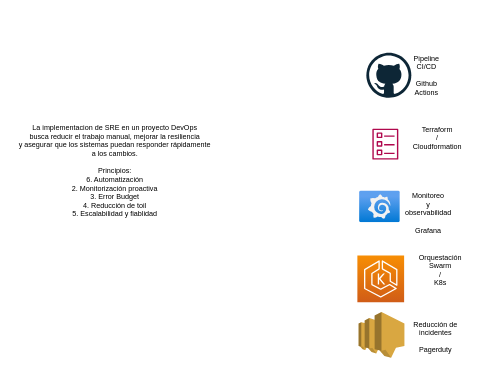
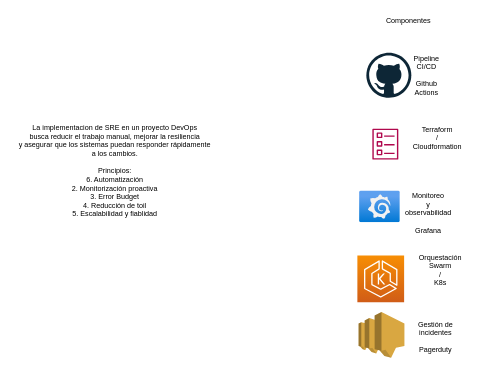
none -> (408, 21)
(436, 338) -> (436, 338)
